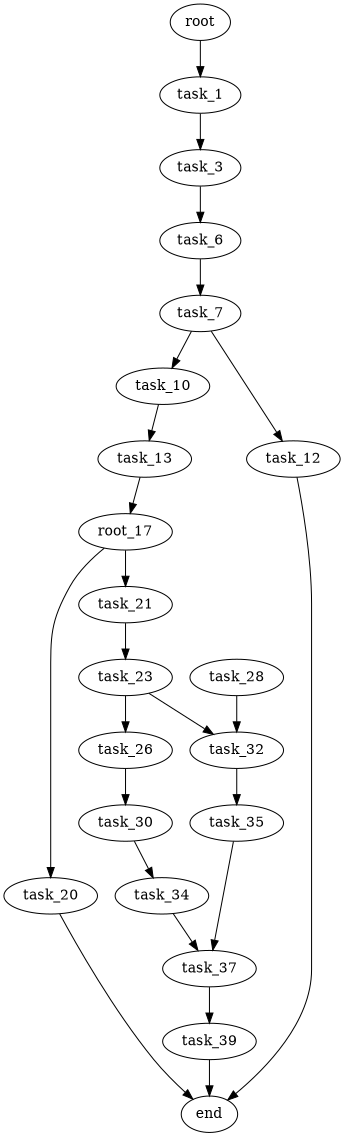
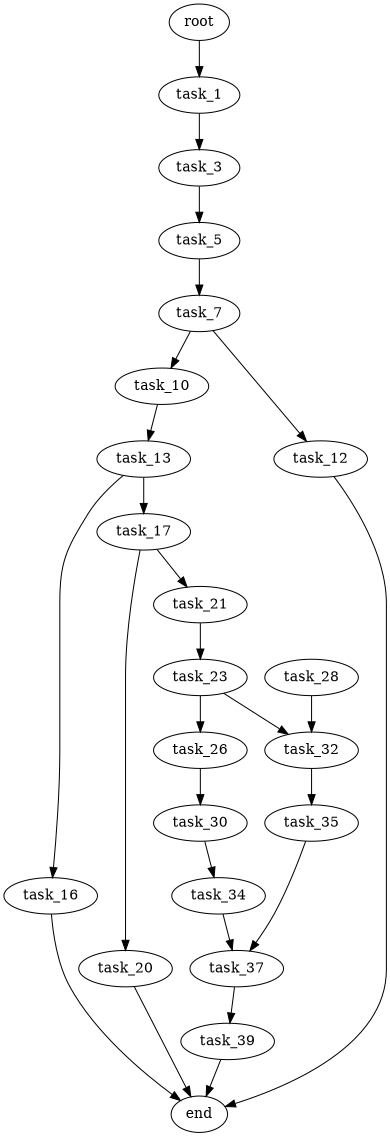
(200, 241) -> (199, 241)
(126, 532) -> (144, 532)
none -> (51, 896)
